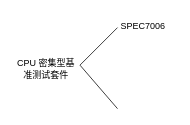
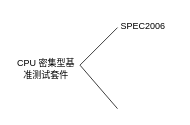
(143, 27) -> (143, 27)
